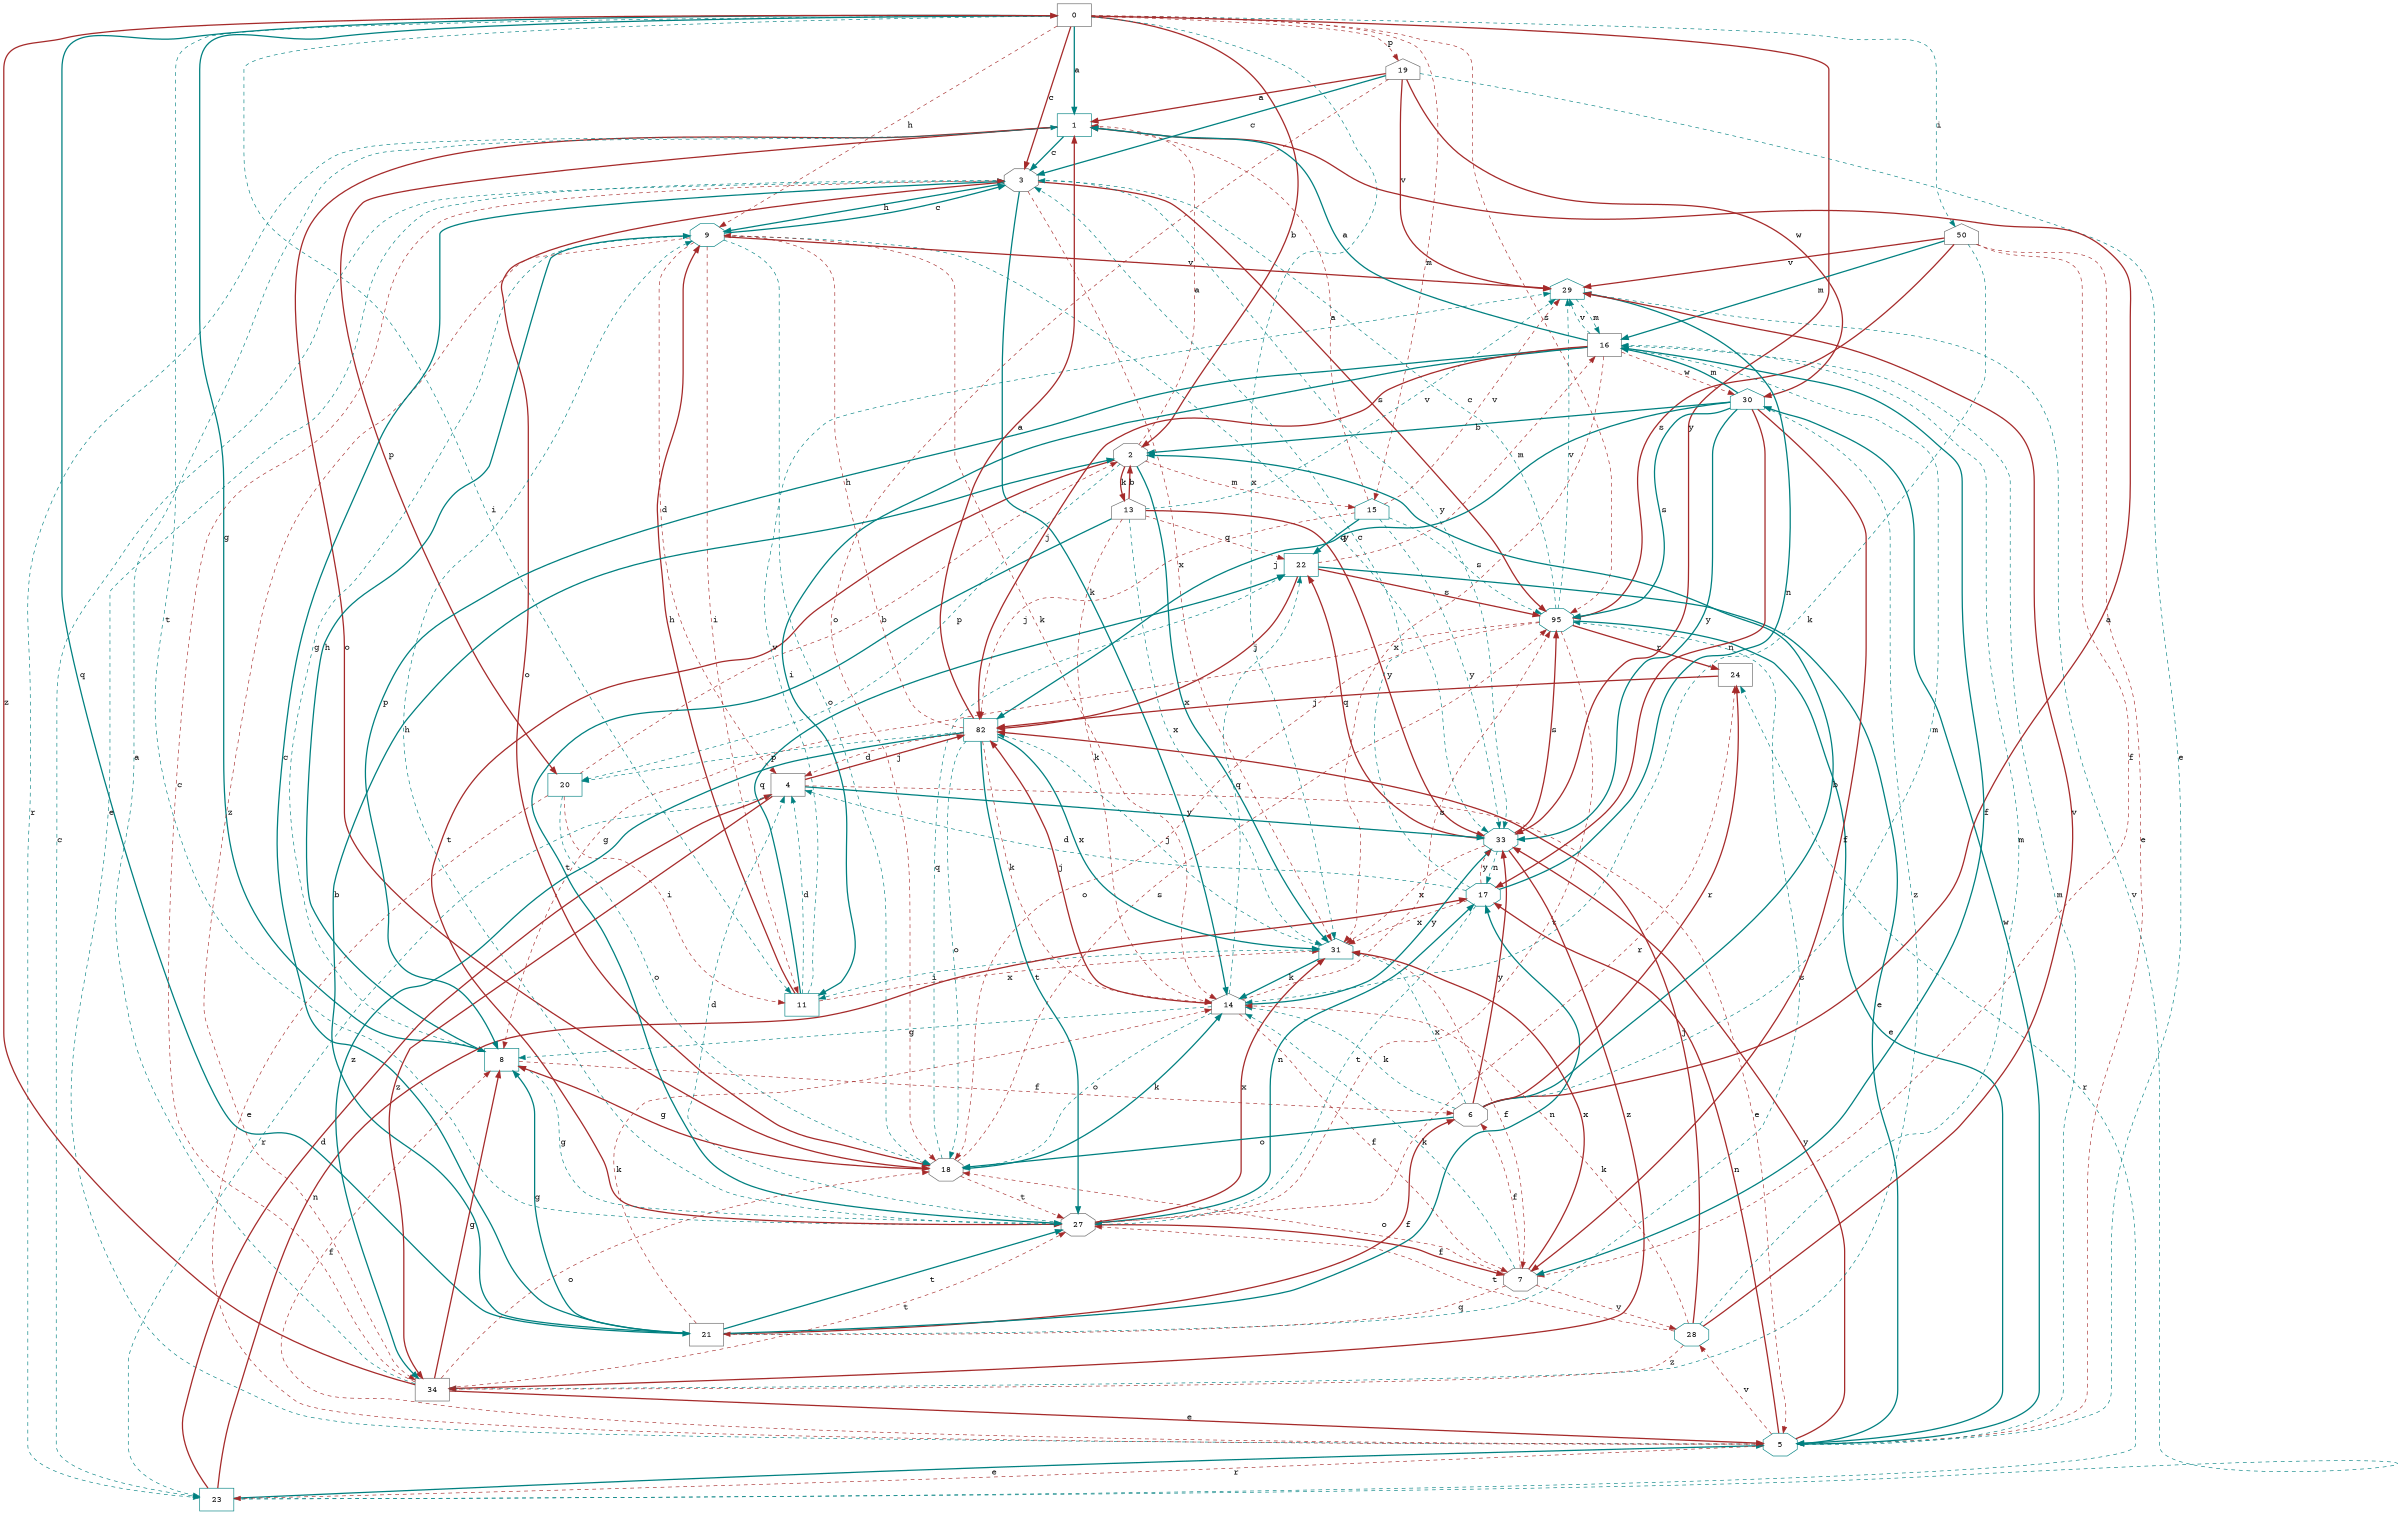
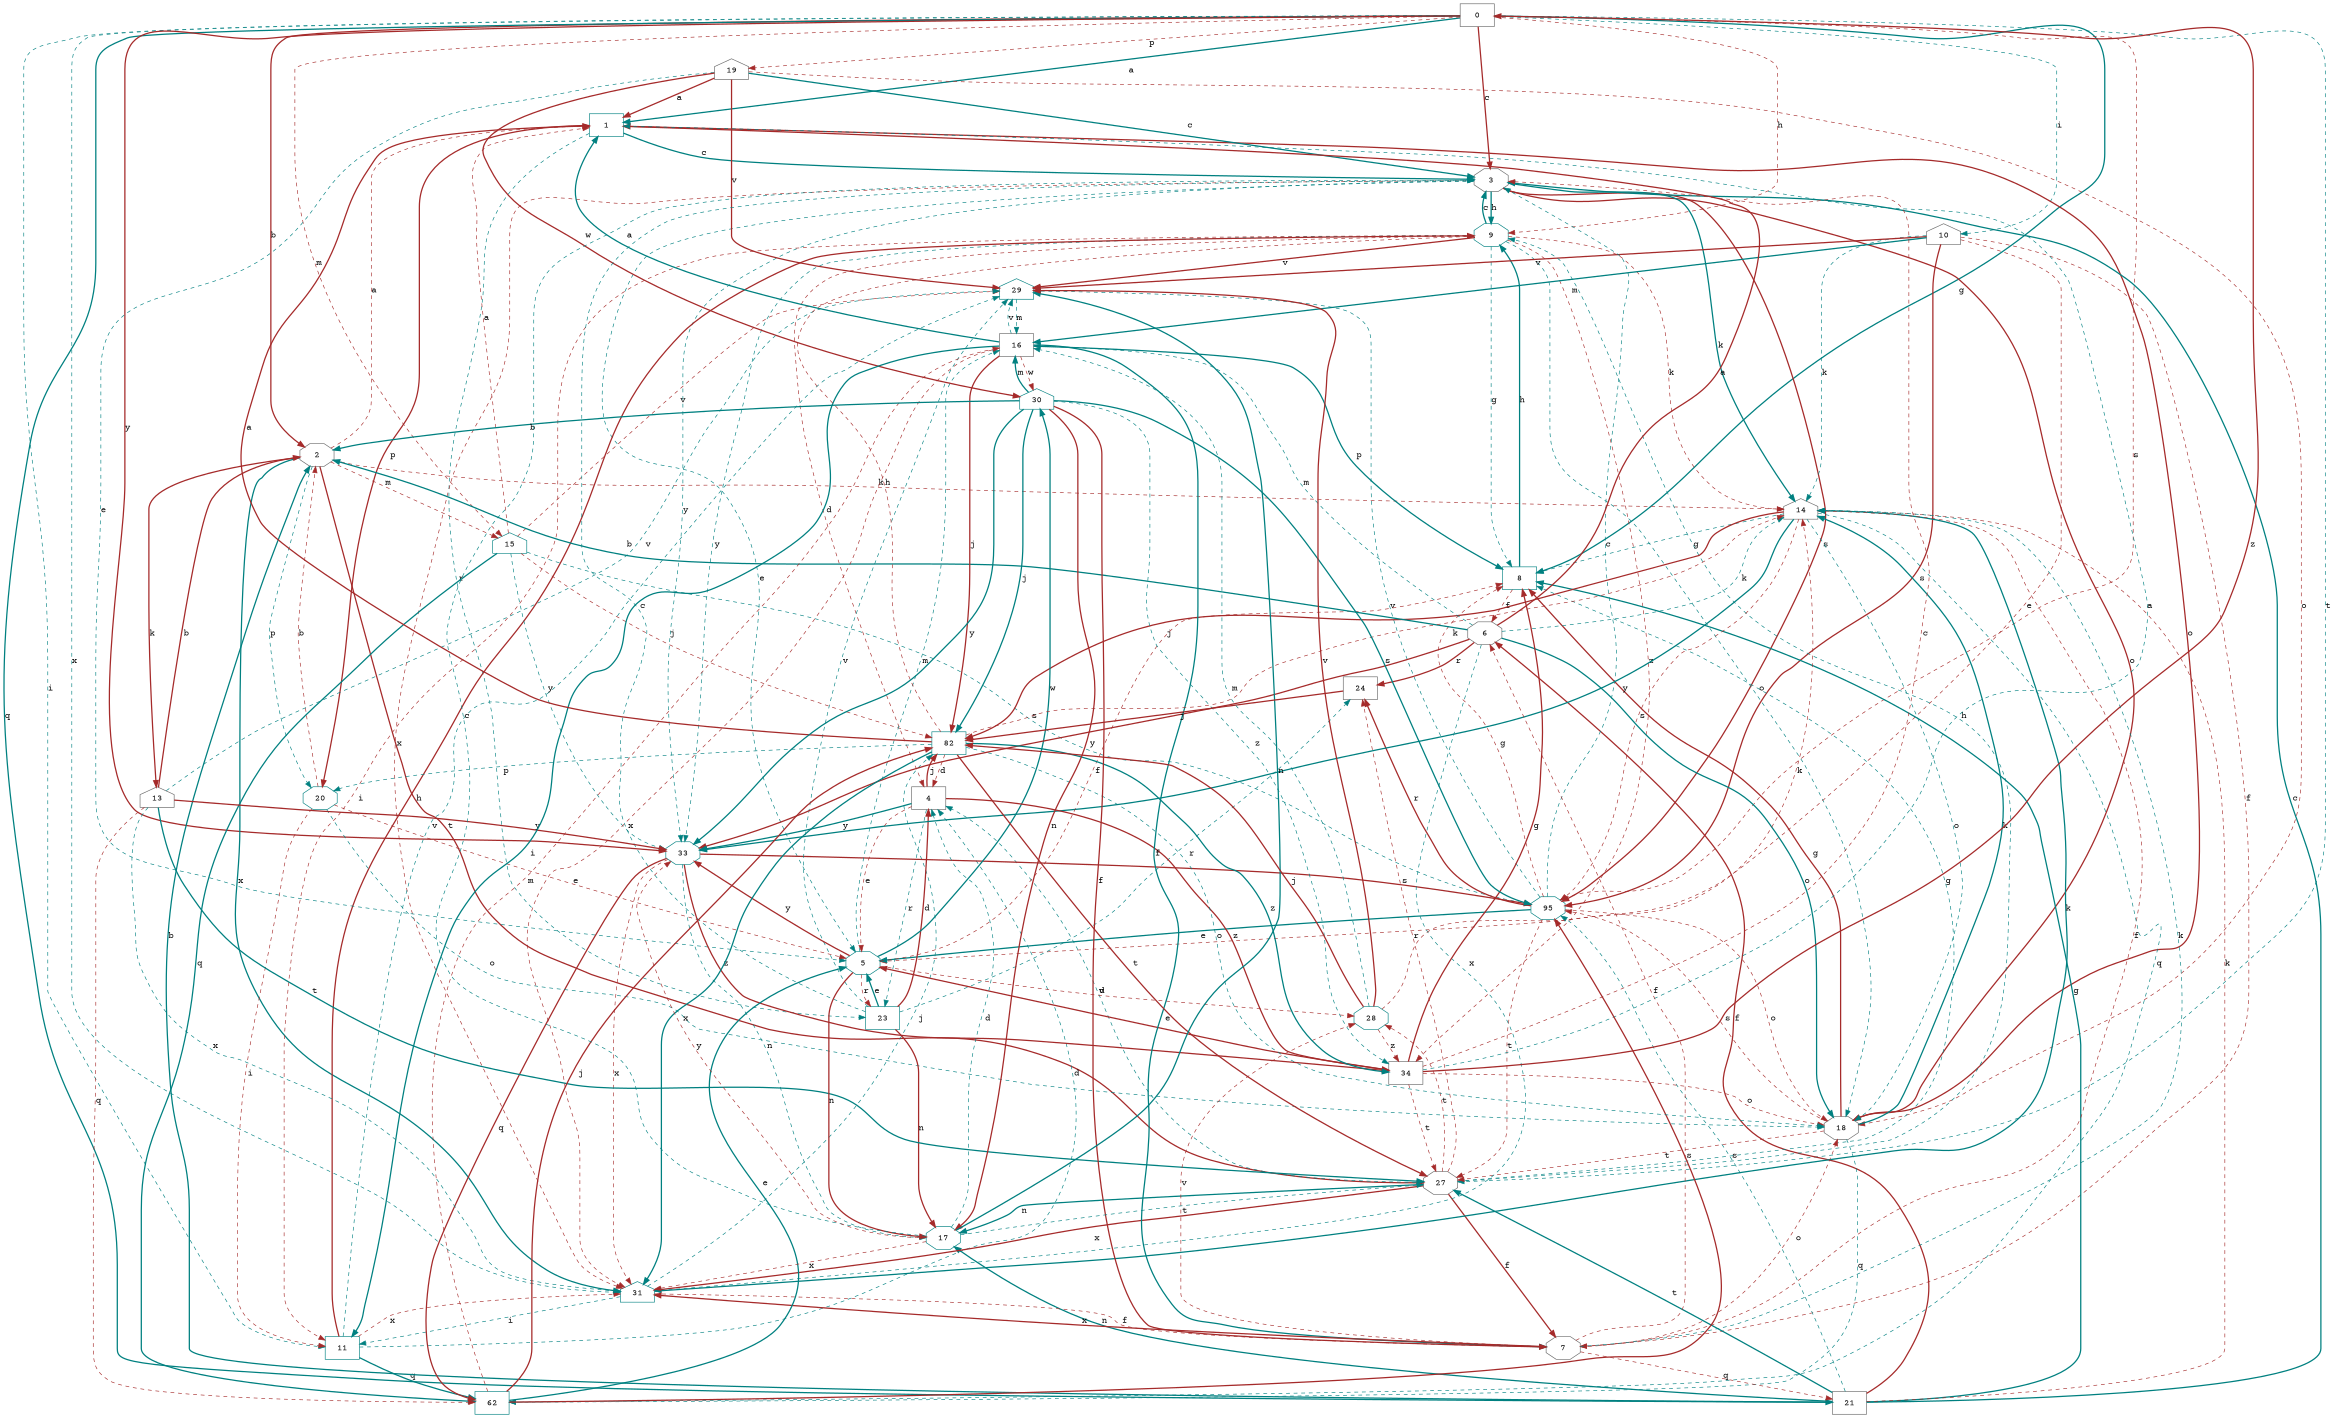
(1962, 235) -> (1944, 235)
(1301, 565) -> (492, 1403)
(1098, 776) -> (1055, 492)
(565, 785) -> (320, 798)
(1033, 976) -> (1146, 989)
(1393, 1253) -> (1438, 1086)
